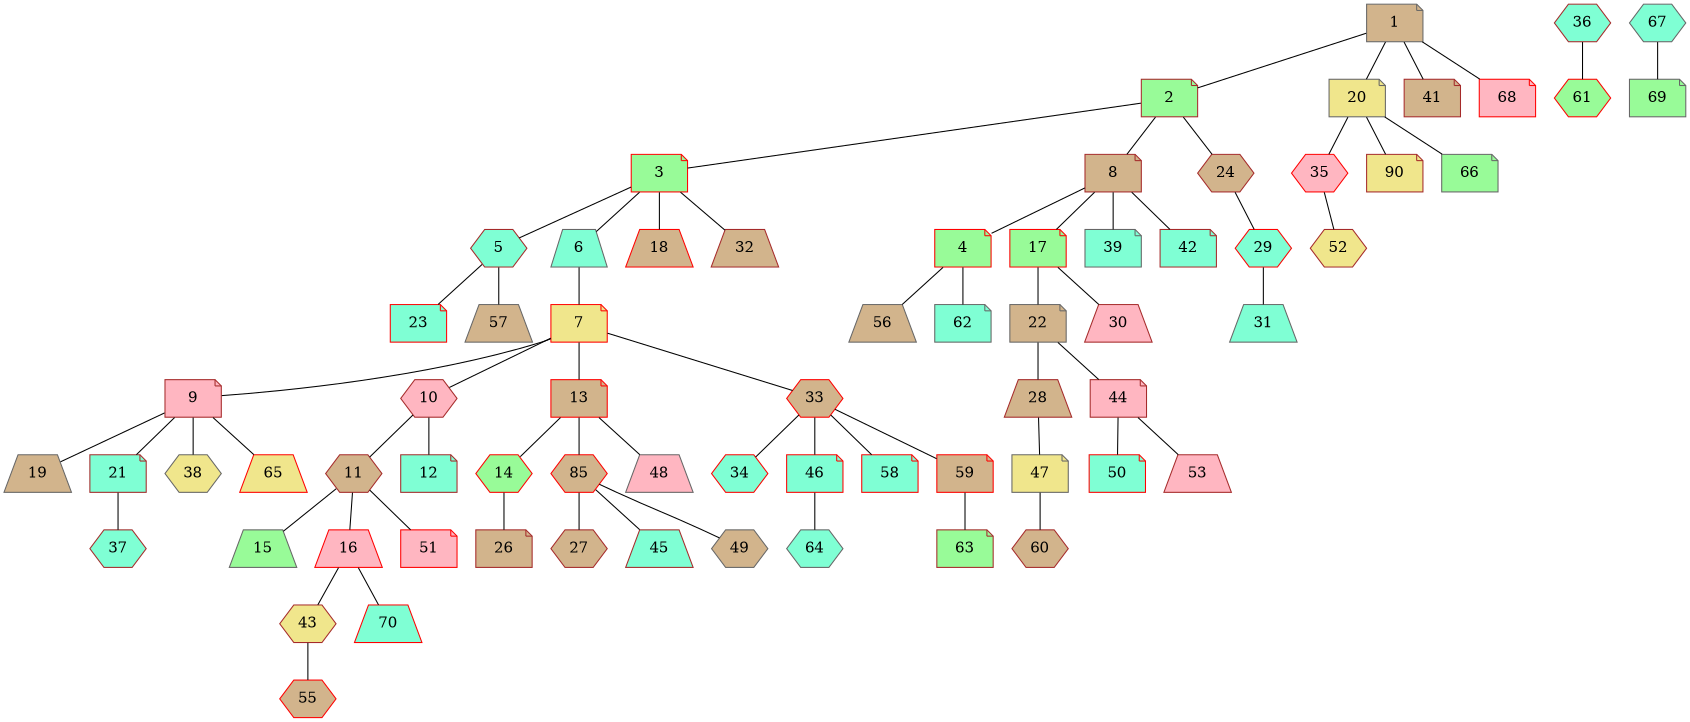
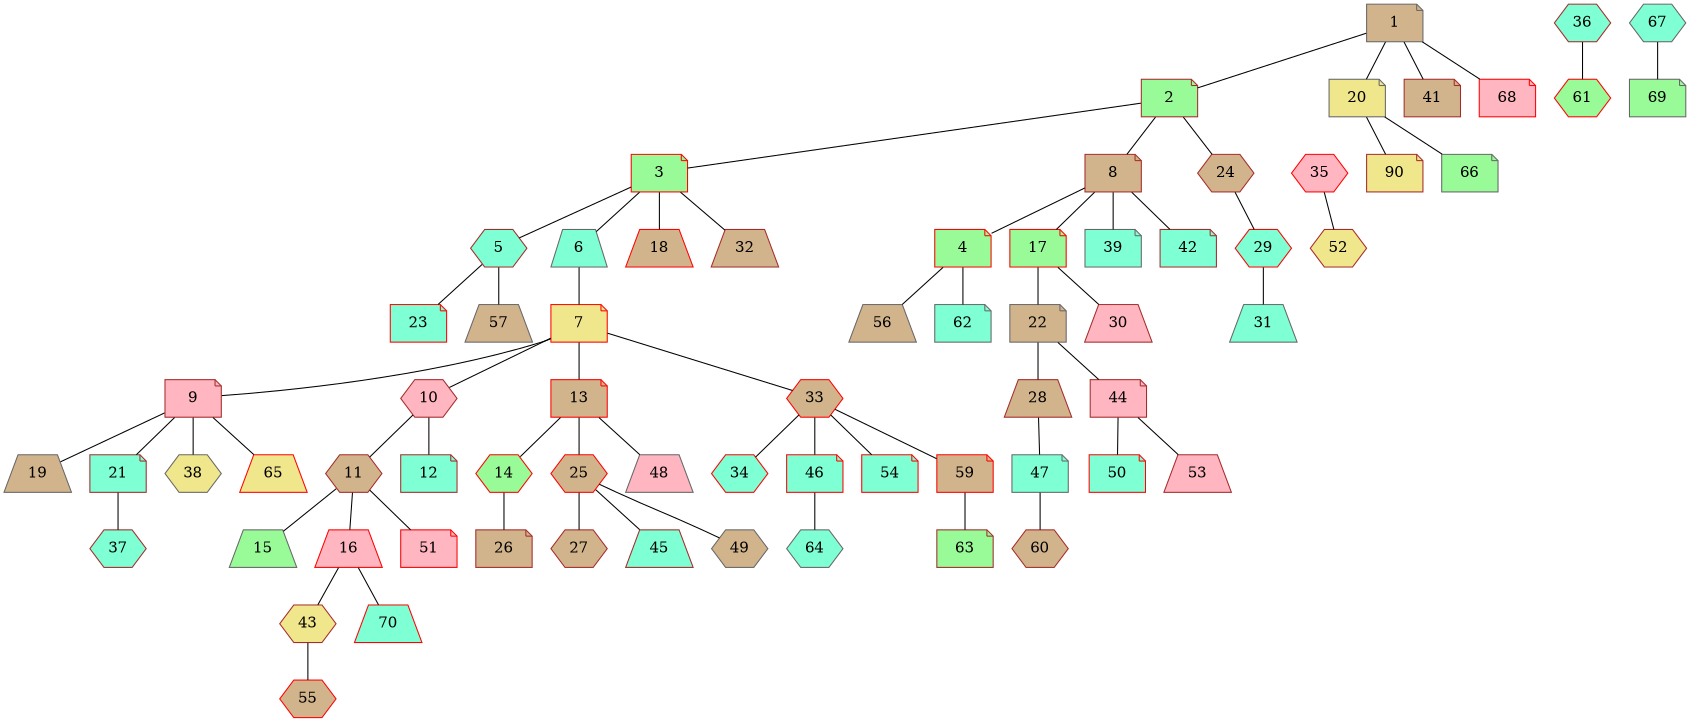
(1338, 136) -> none
(579, 474) -> (579, 474)
(890, 474) -> (890, 474)
(1040, 474) -> (1040, 474)
